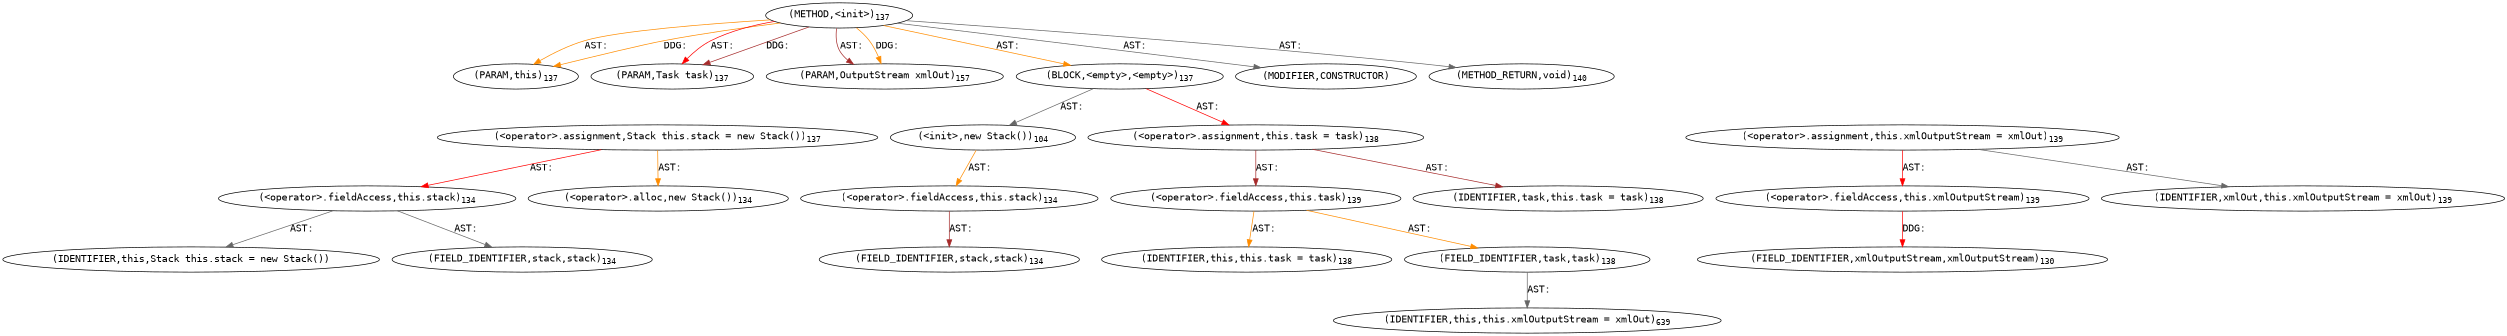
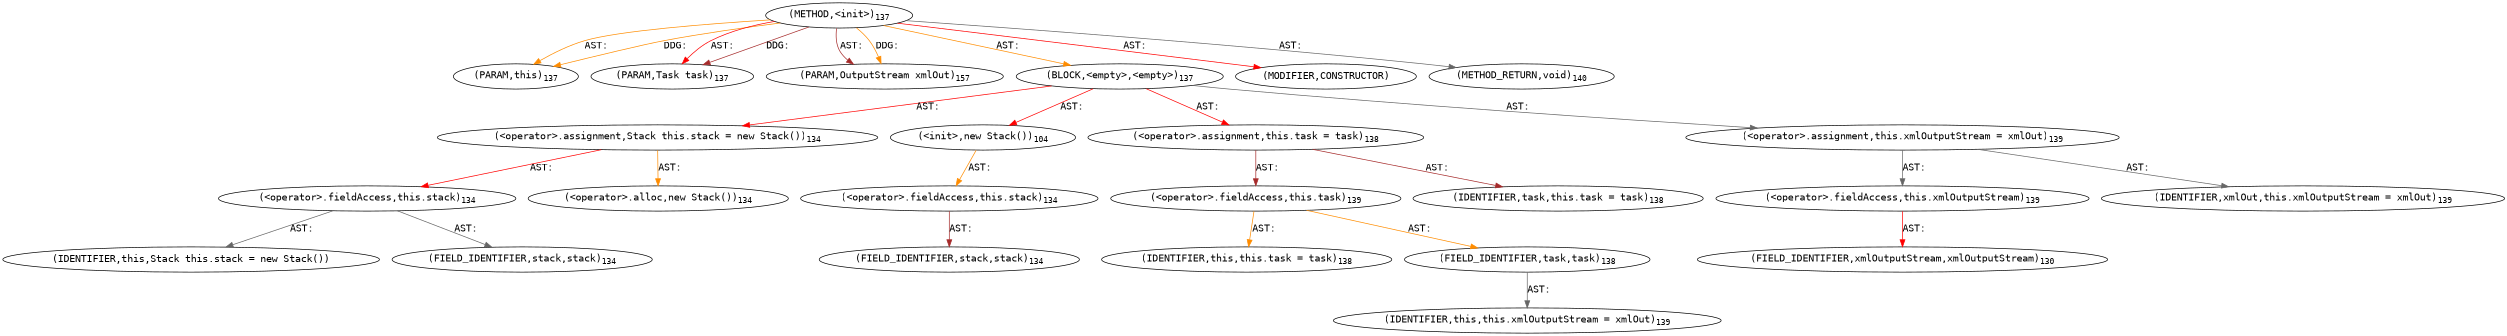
(1076, 45) -> (1076, 45)
none -> (901, 105)
(1054, 106) -> (1054, 106)
none -> (1471, 109)
(814, 136) -> (814, 136)
(1903, 164) -> (1903, 164)
(1917, 229) -> (1917, 229)
(1663, 319) -> (1663, 319)
